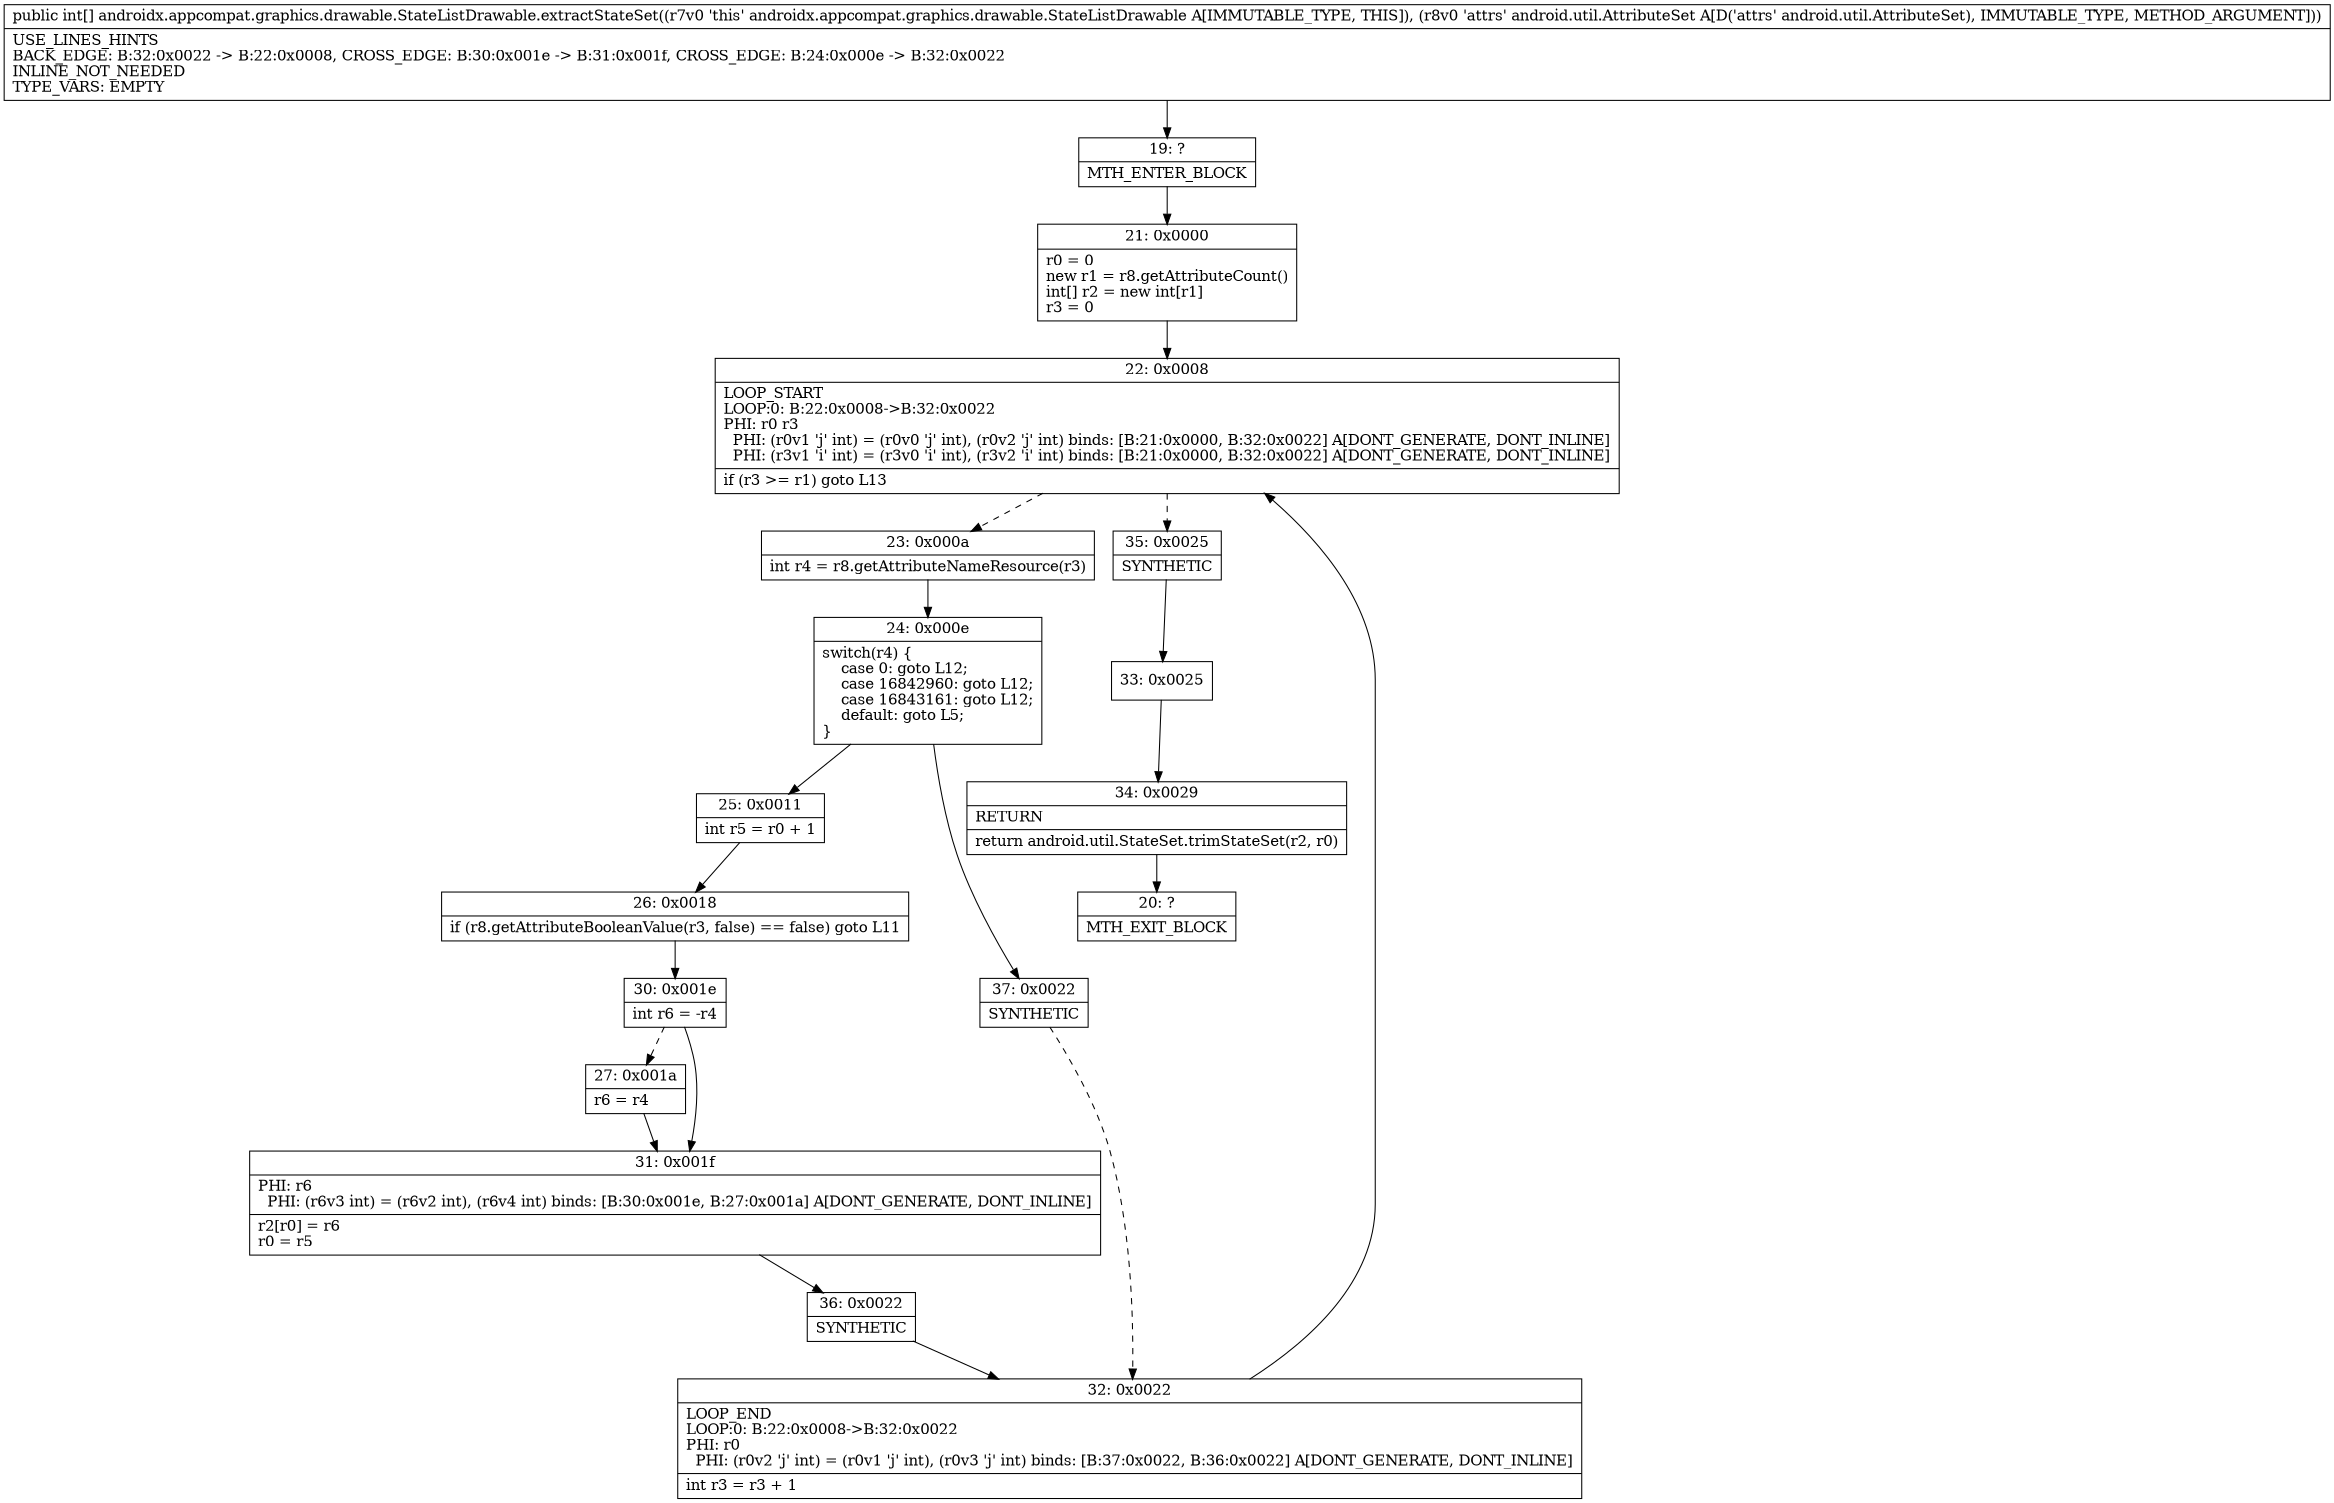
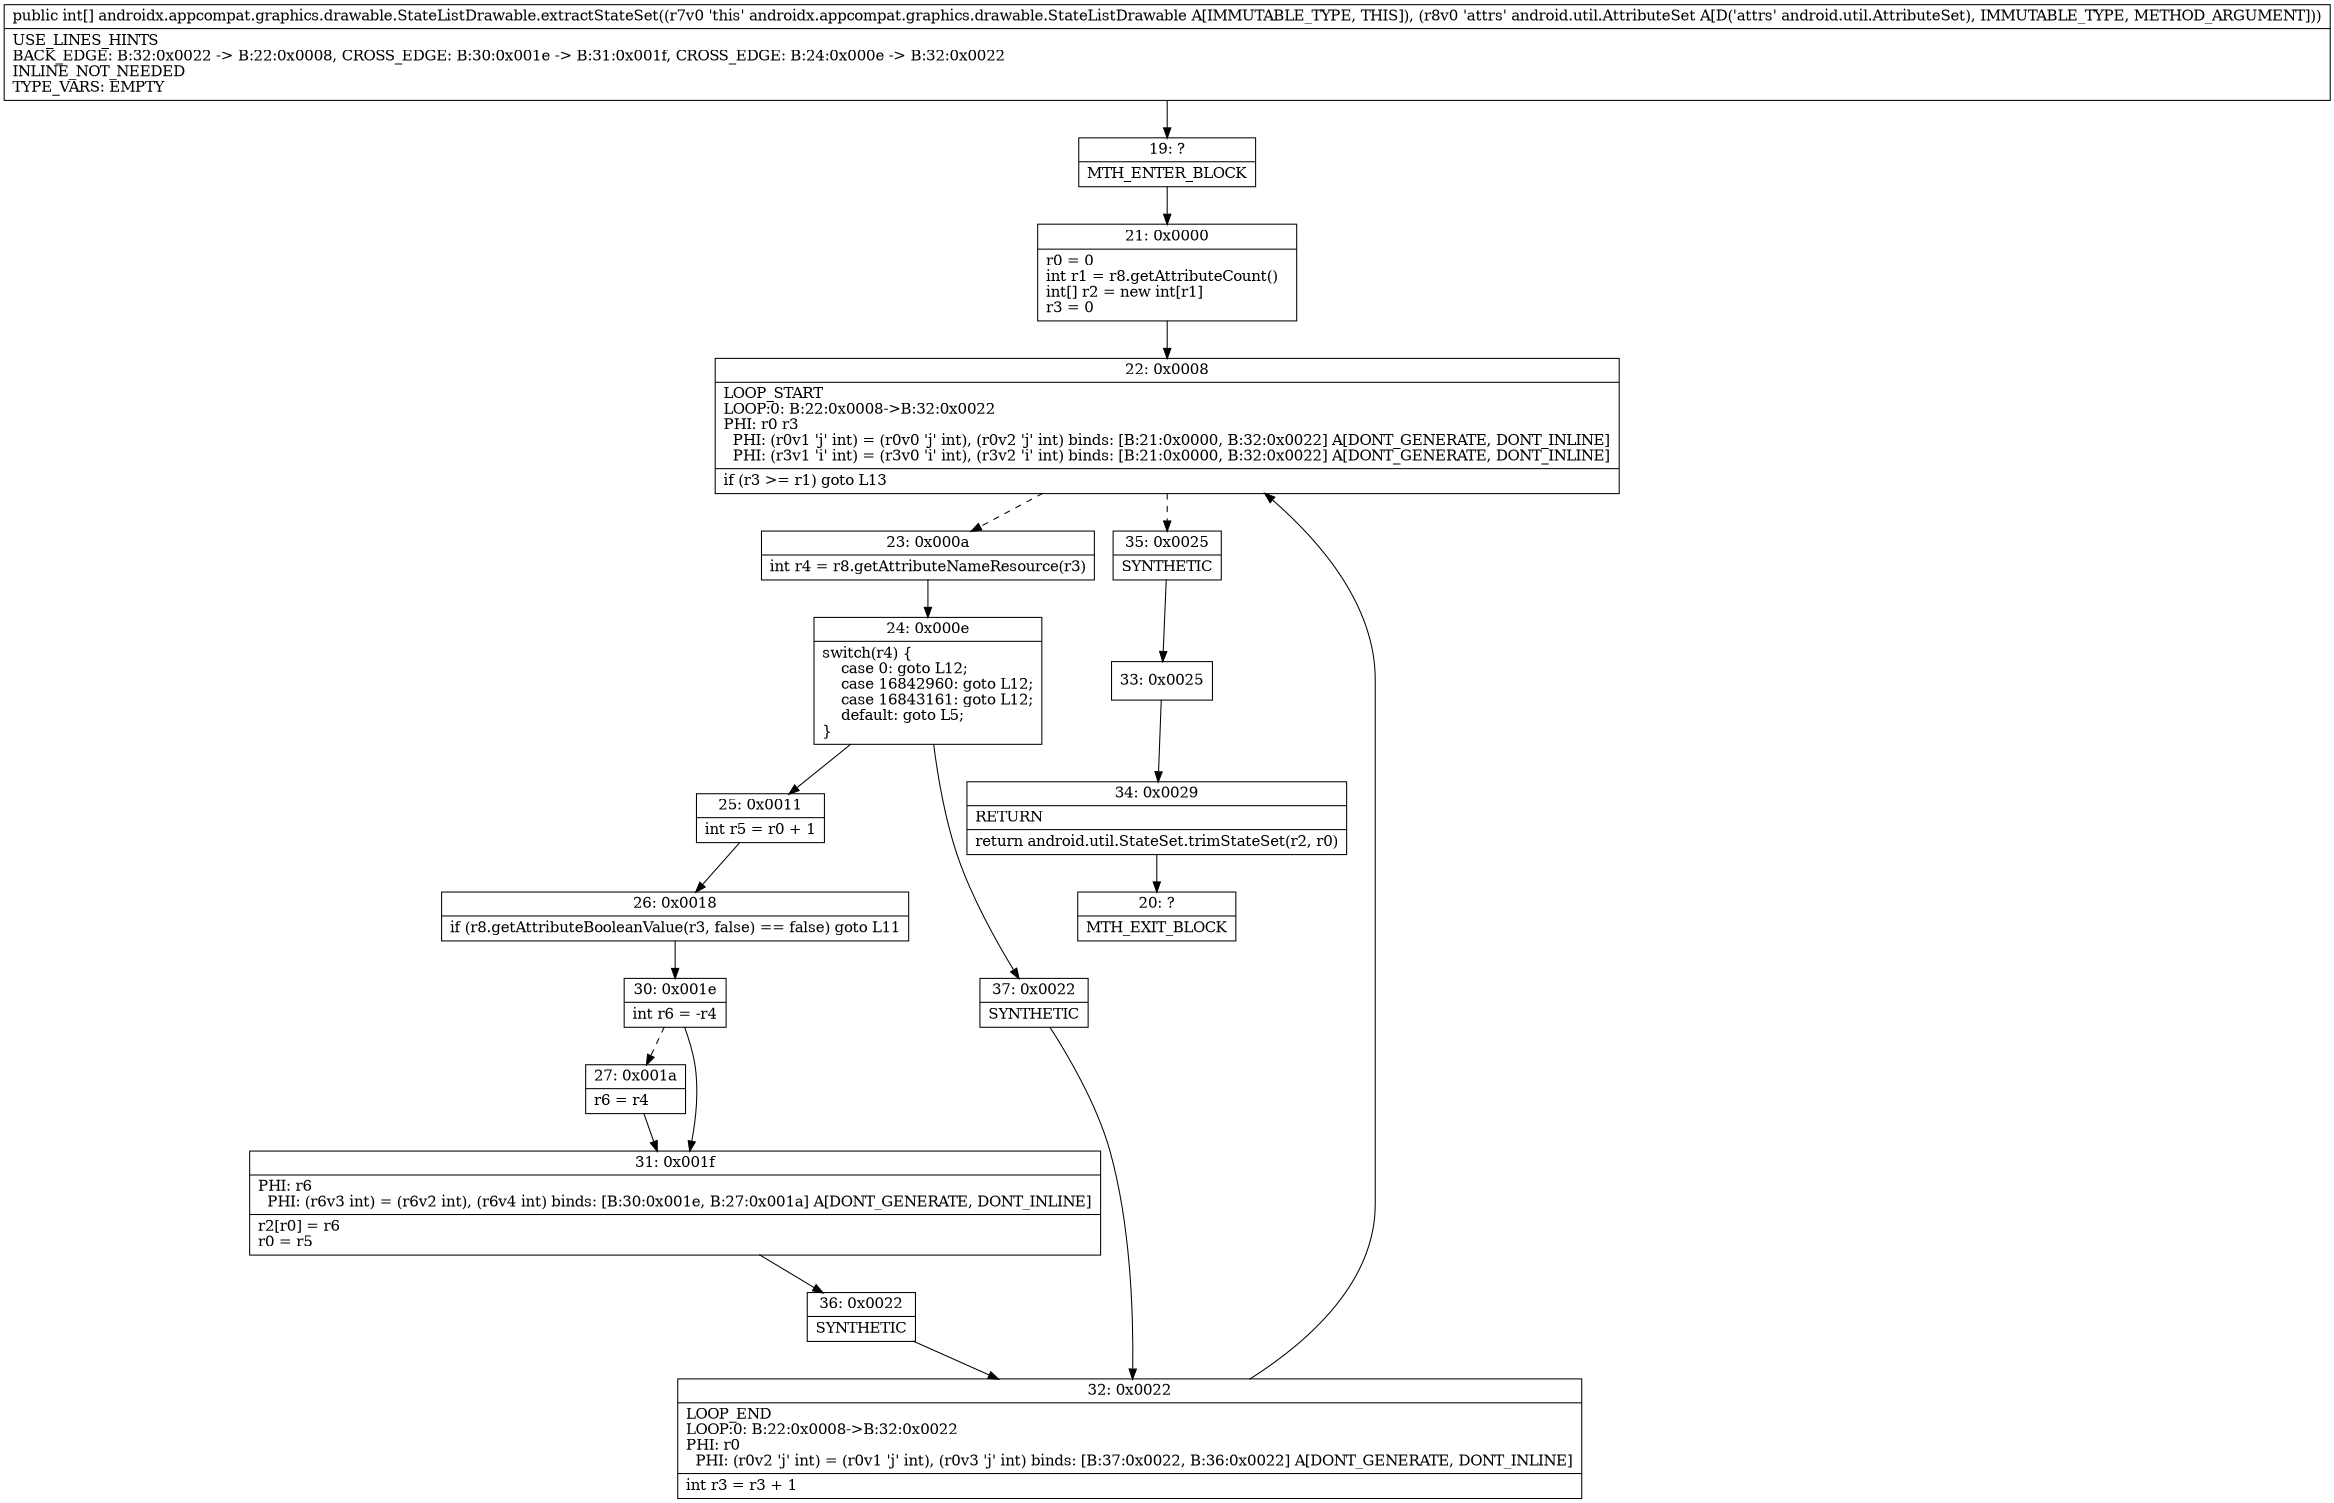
(1167, 277) -> (1162, 277)
(1119, 1191) -> (1119, 1191)
